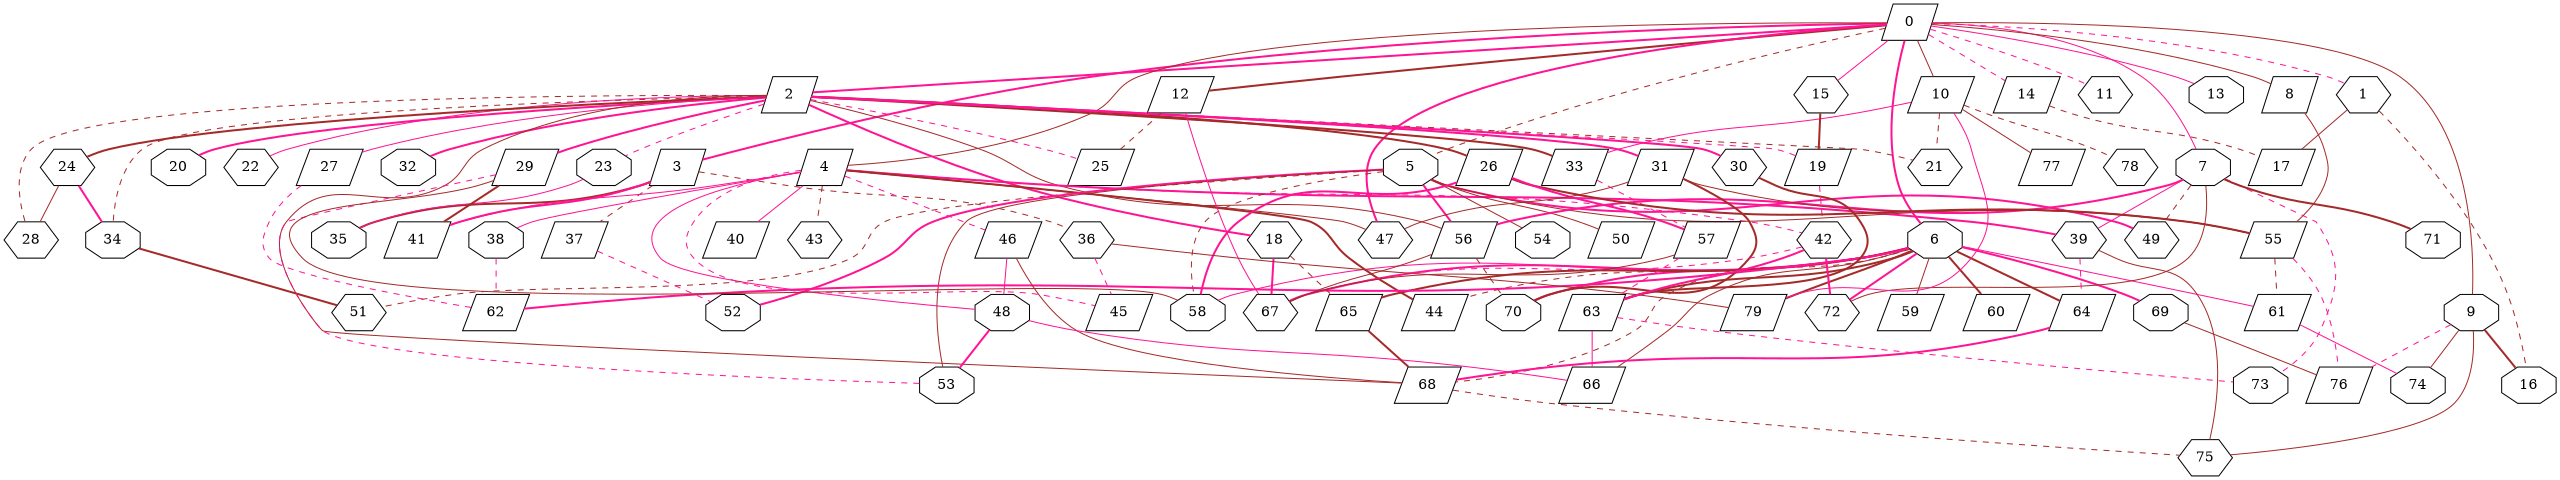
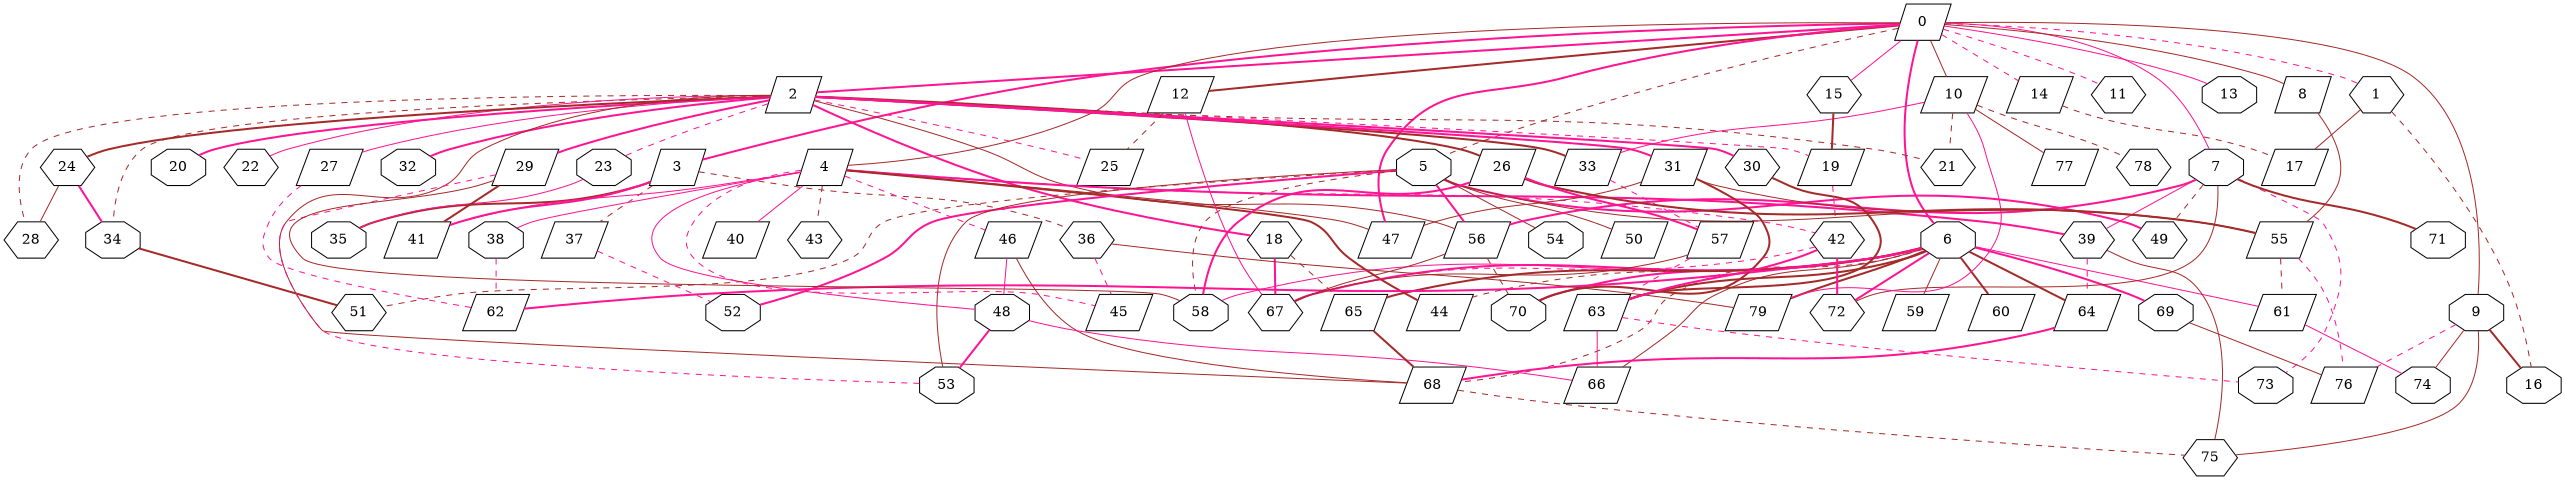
(1385, 240) -> (1392, 240)
